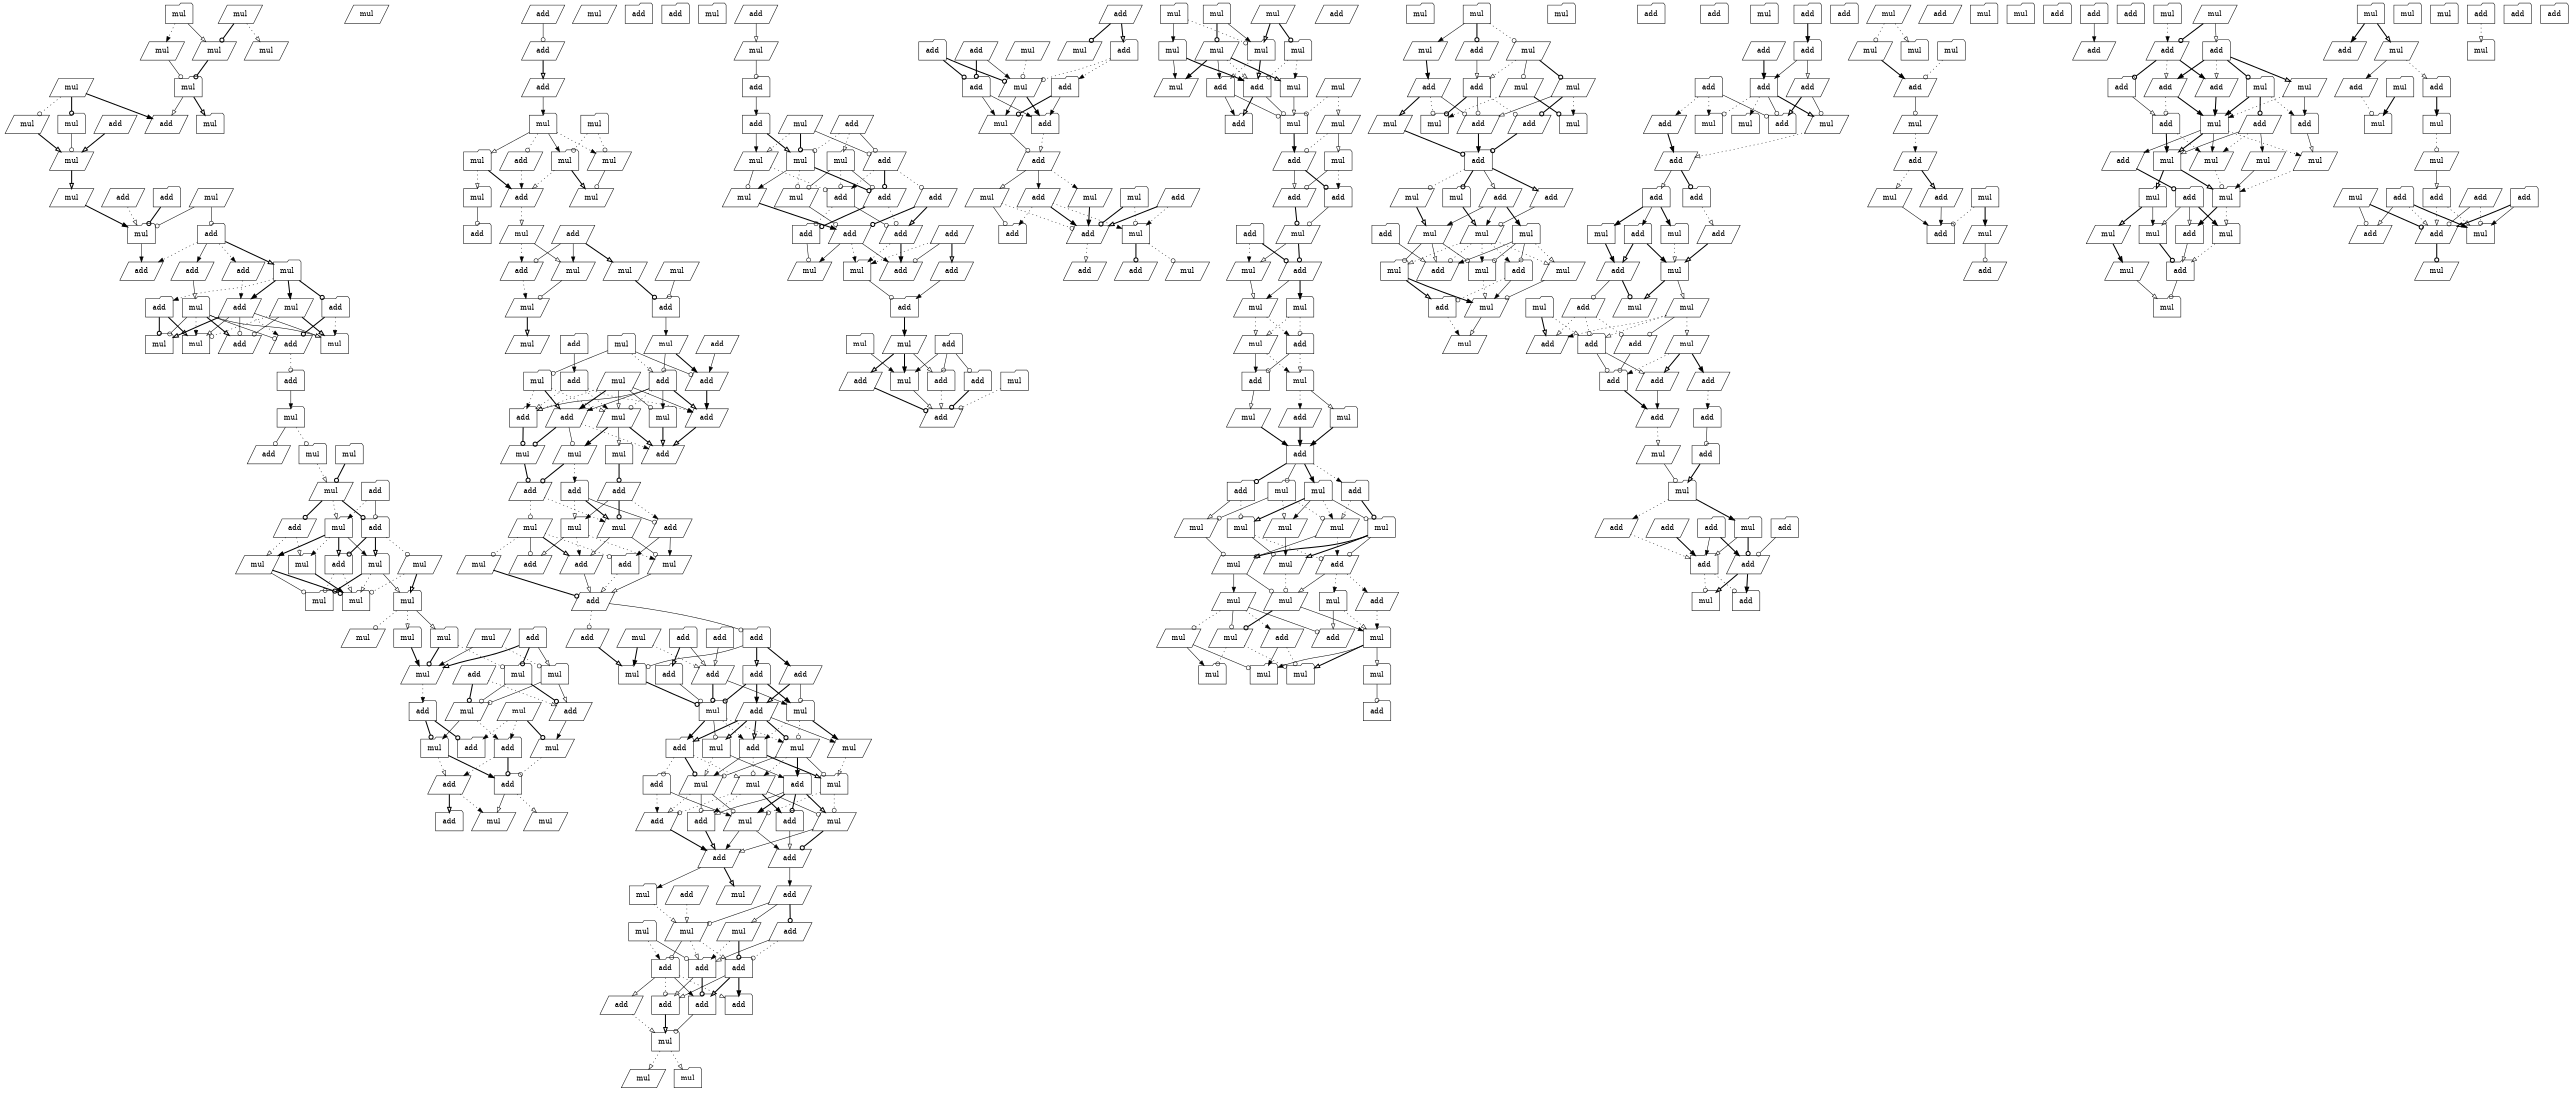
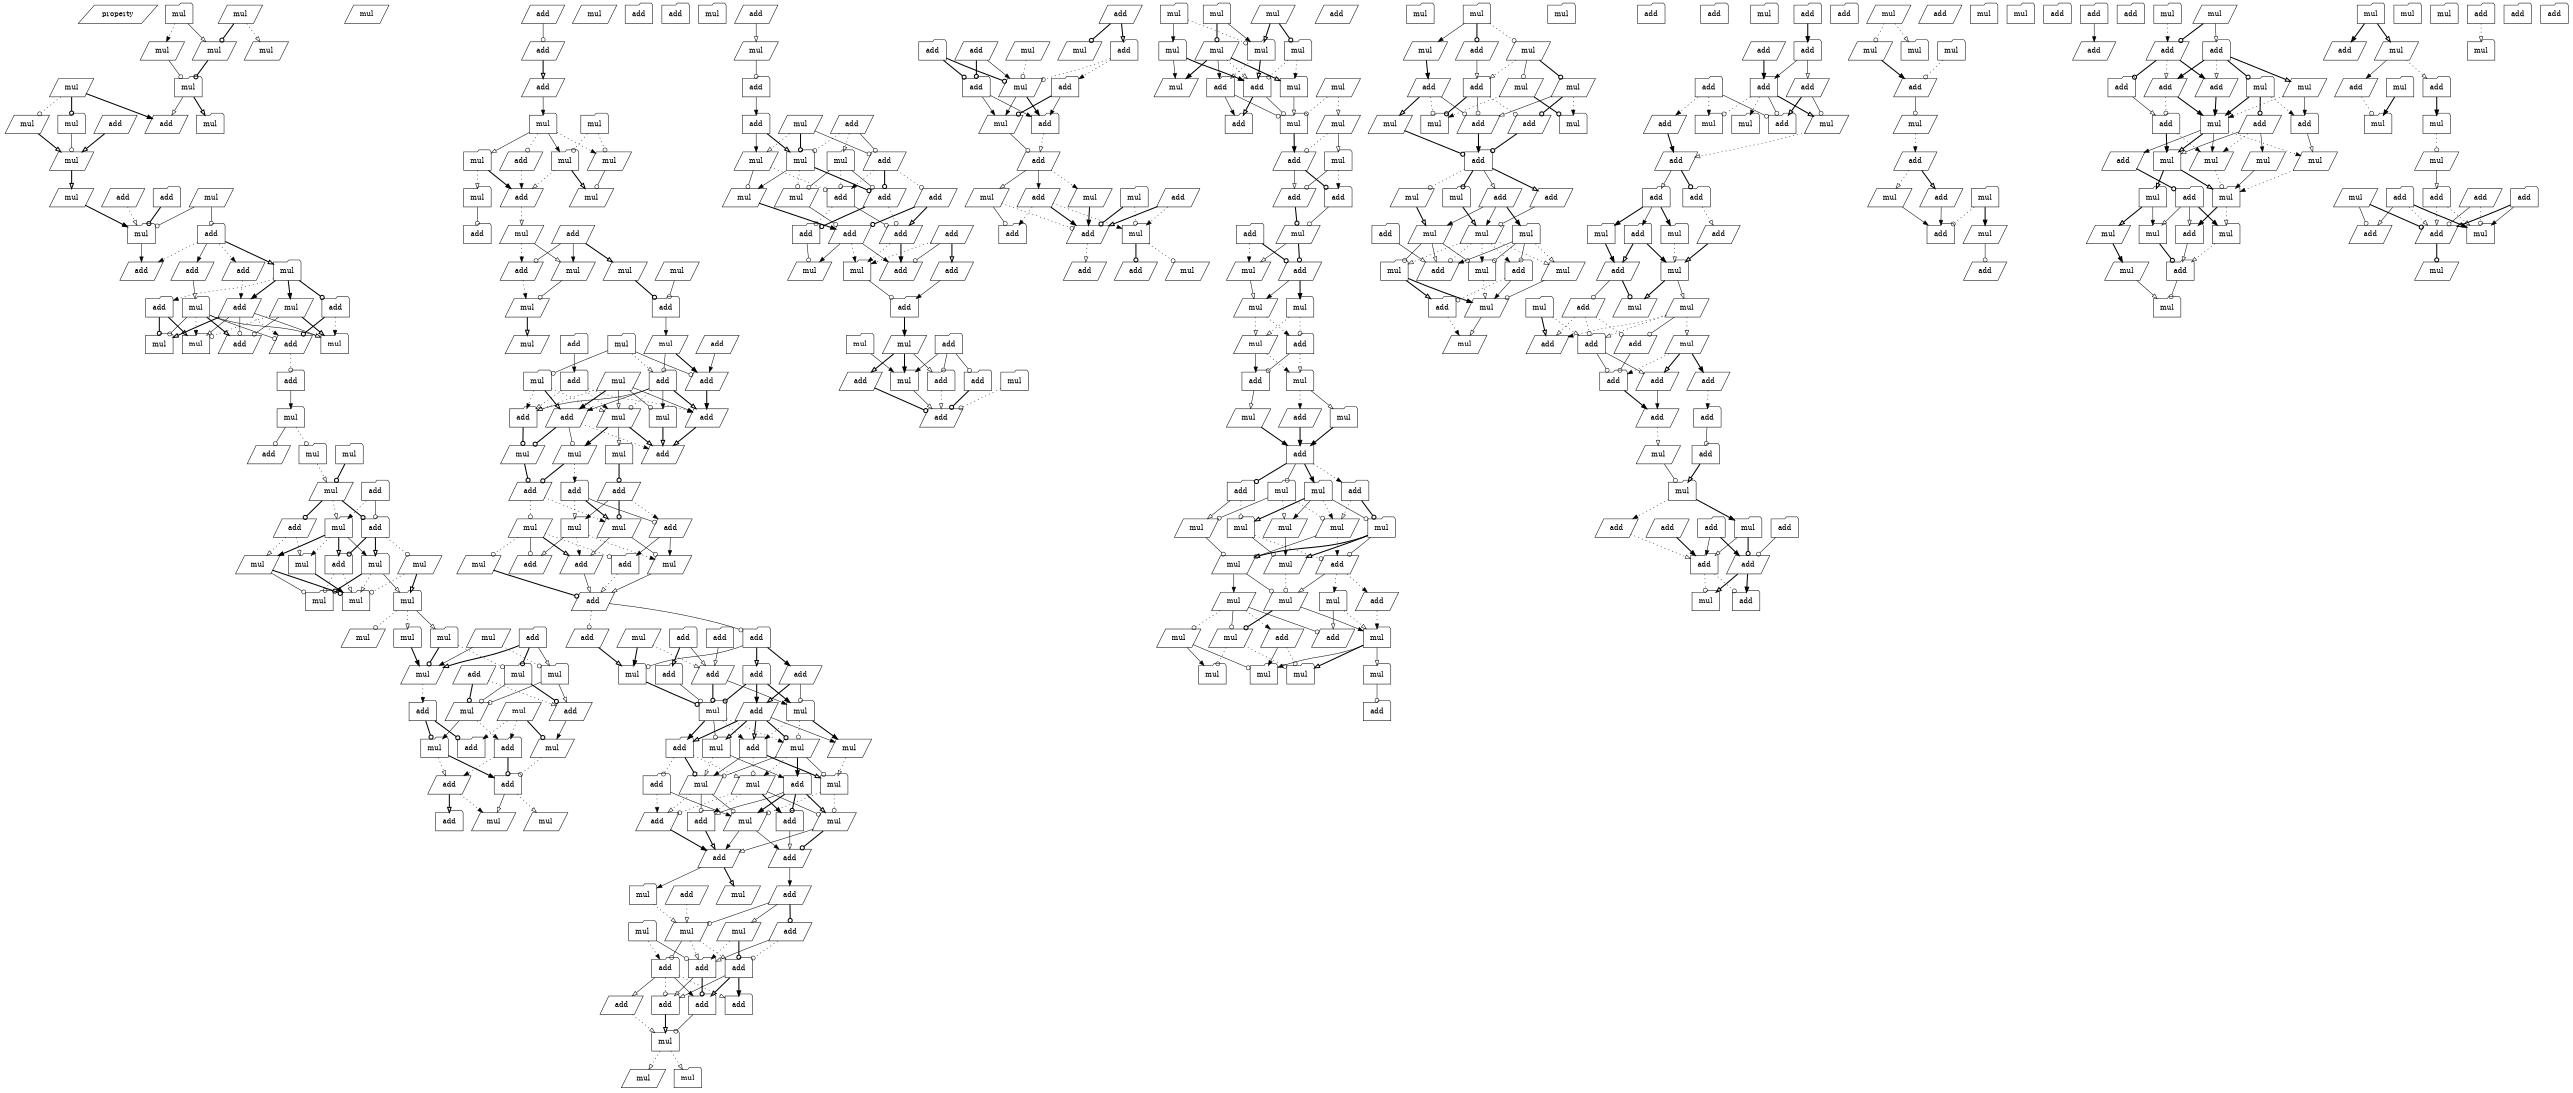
none -> (118, 14)
